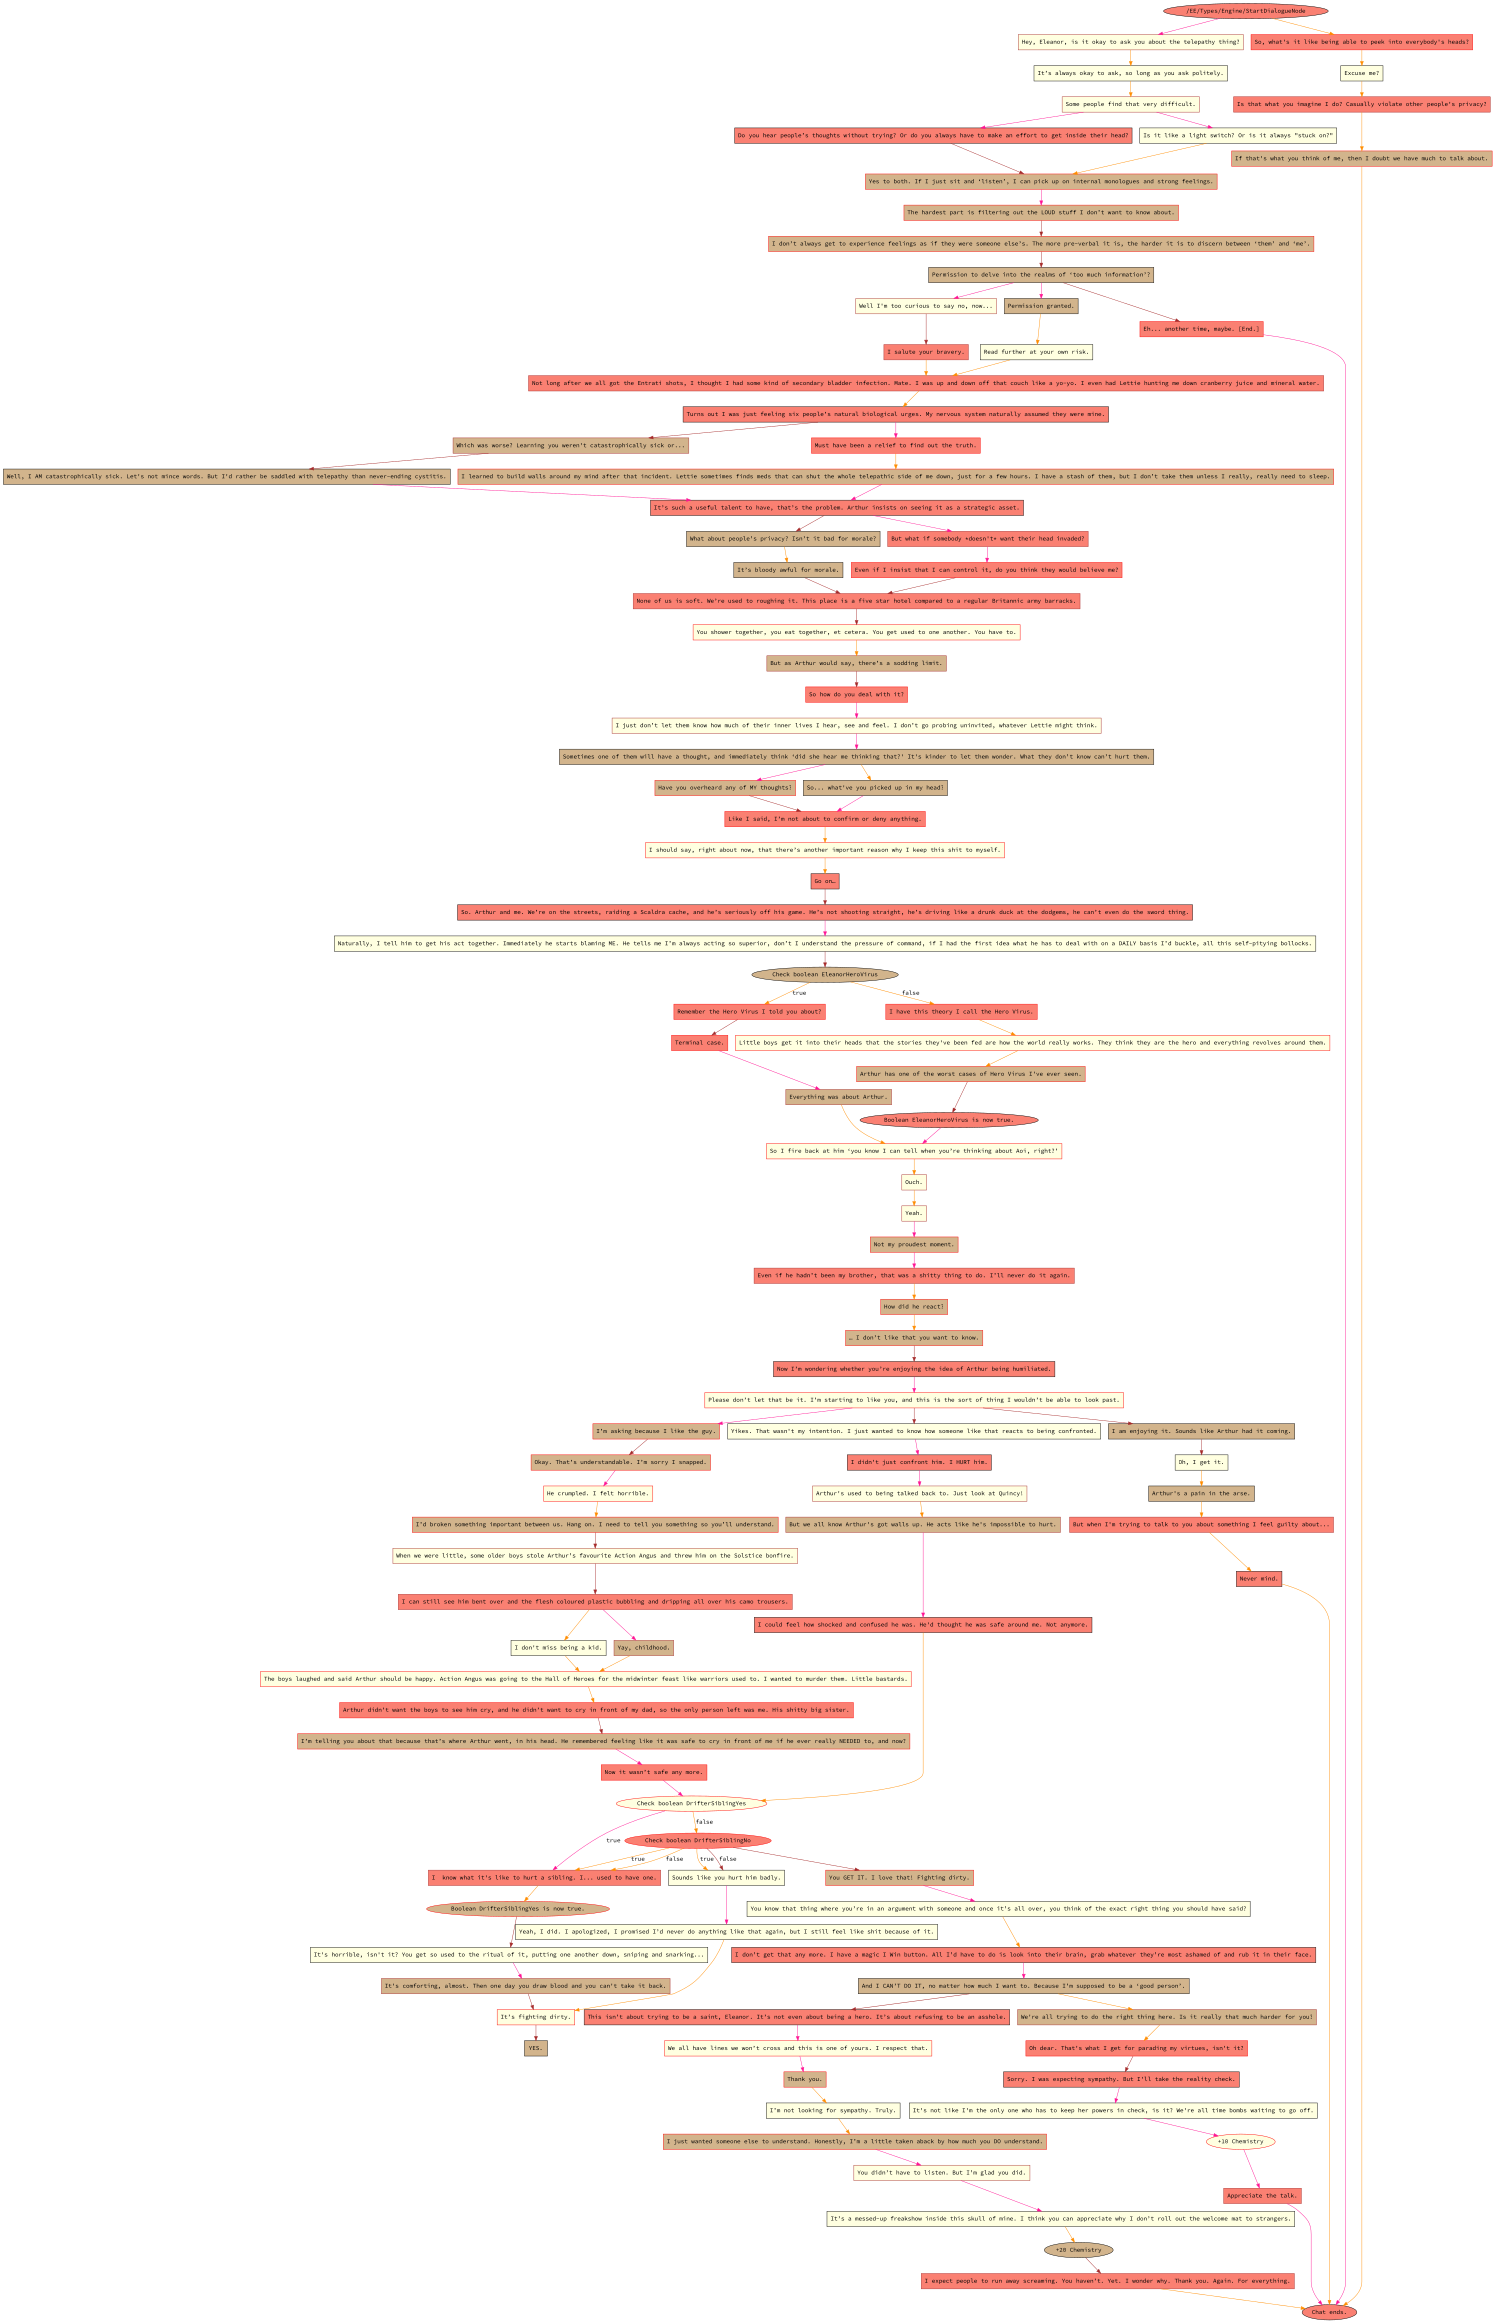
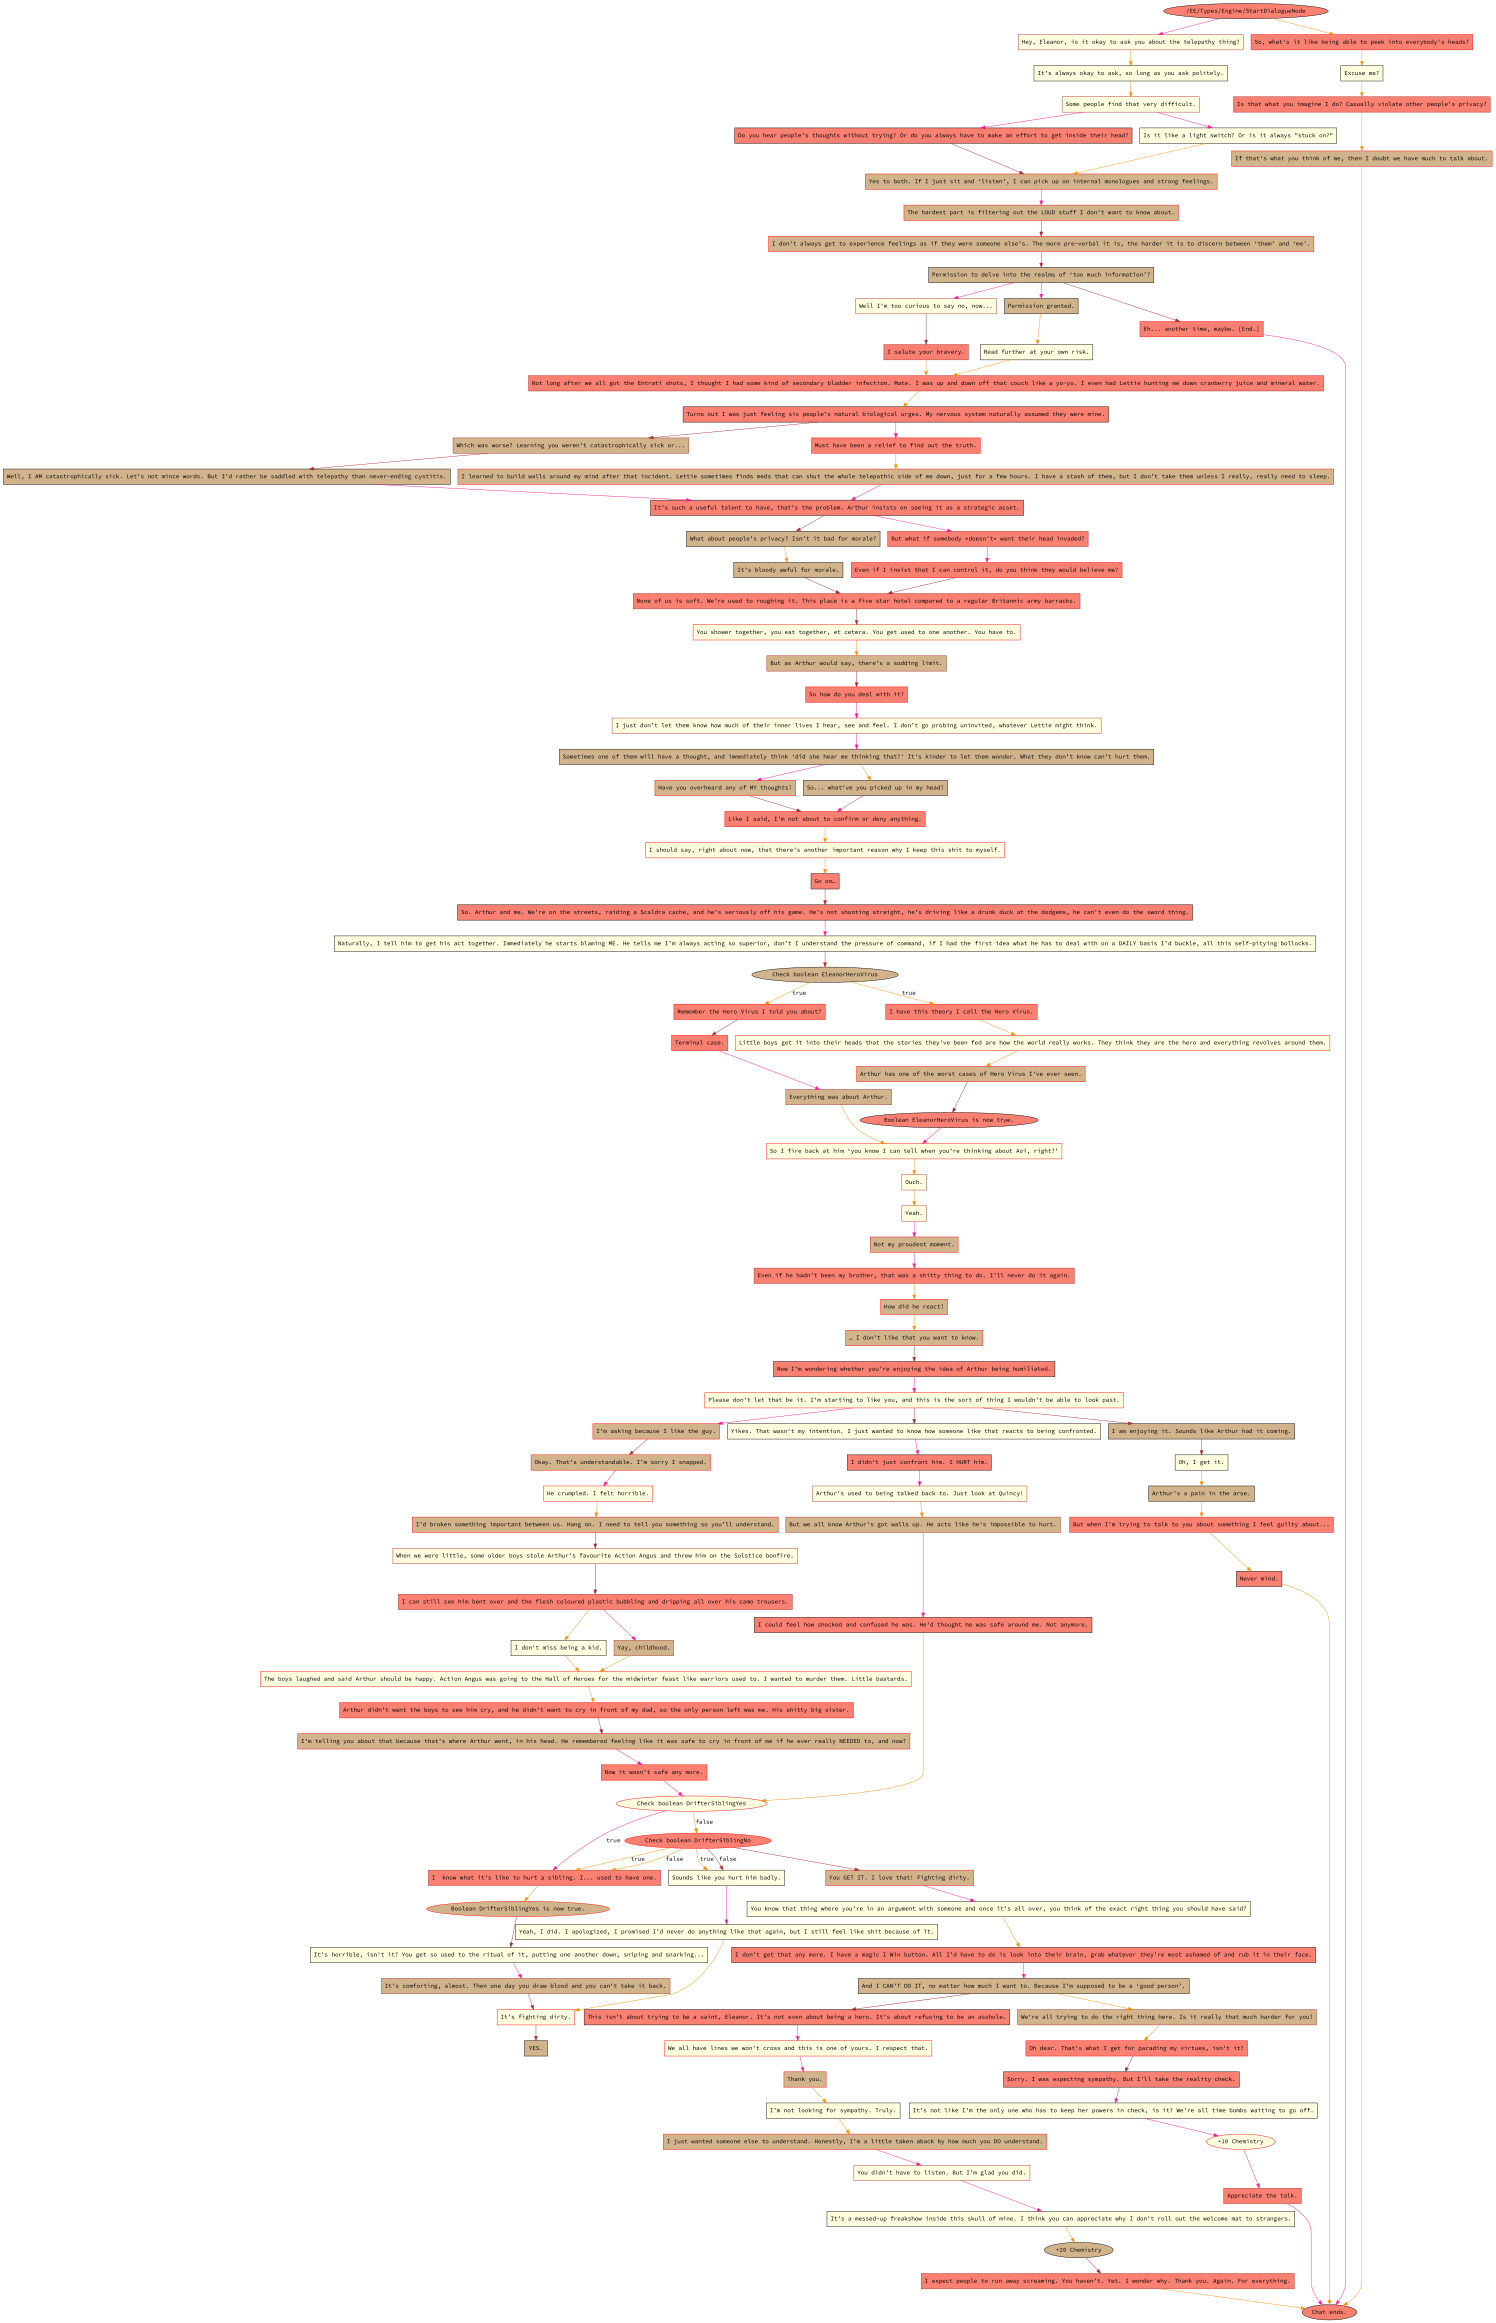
(911, 993) -> (909, 993)
